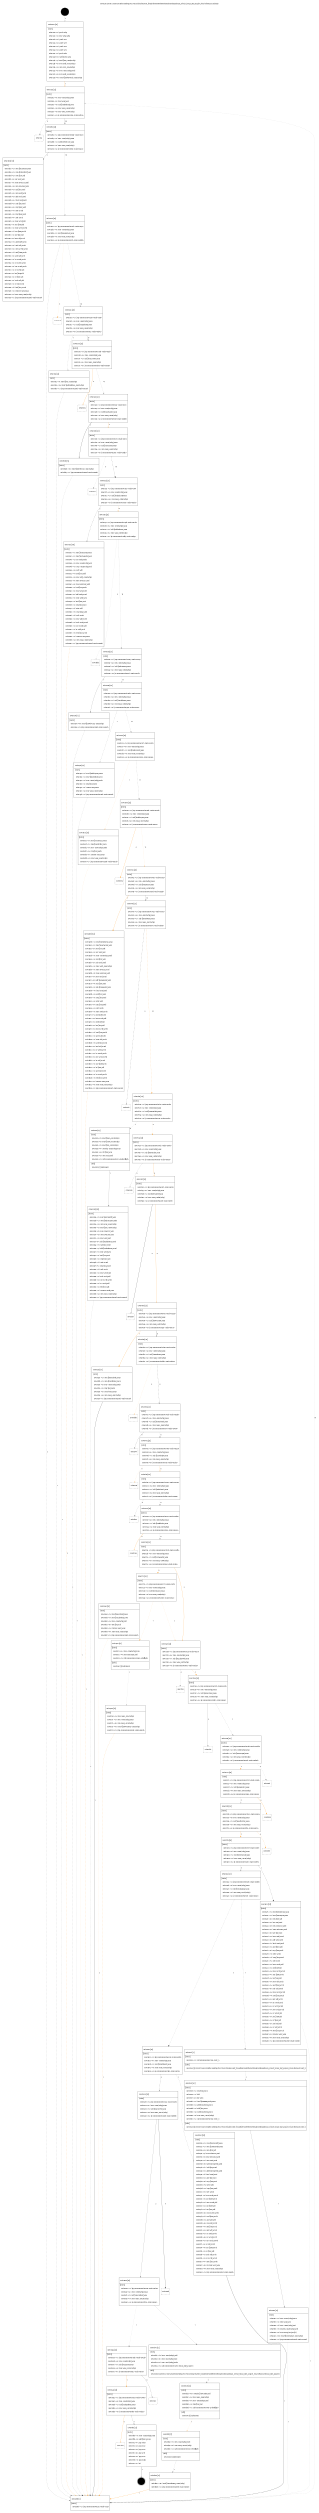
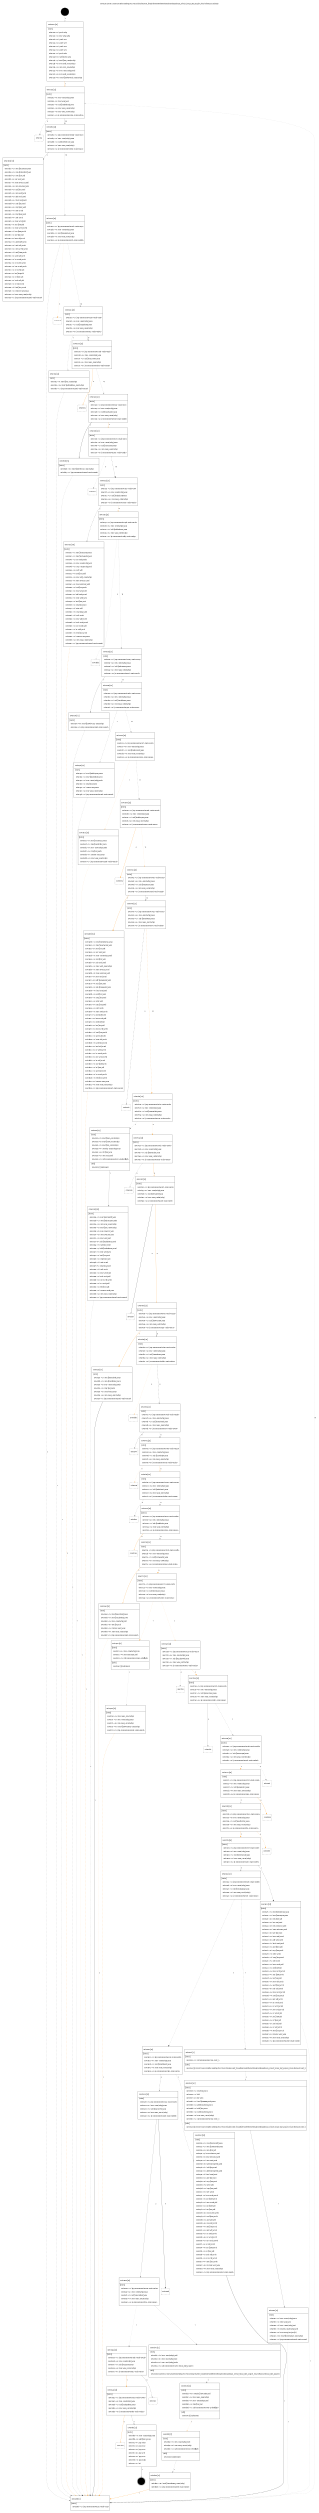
(183, 1603) -> (130, 1584)
